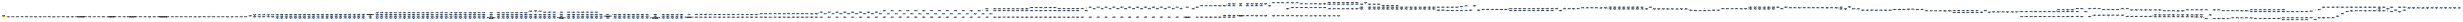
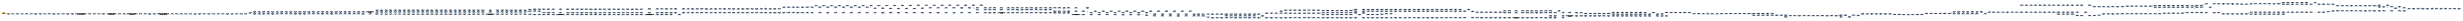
(1773, 9) -> none
none -> (600, 13)
